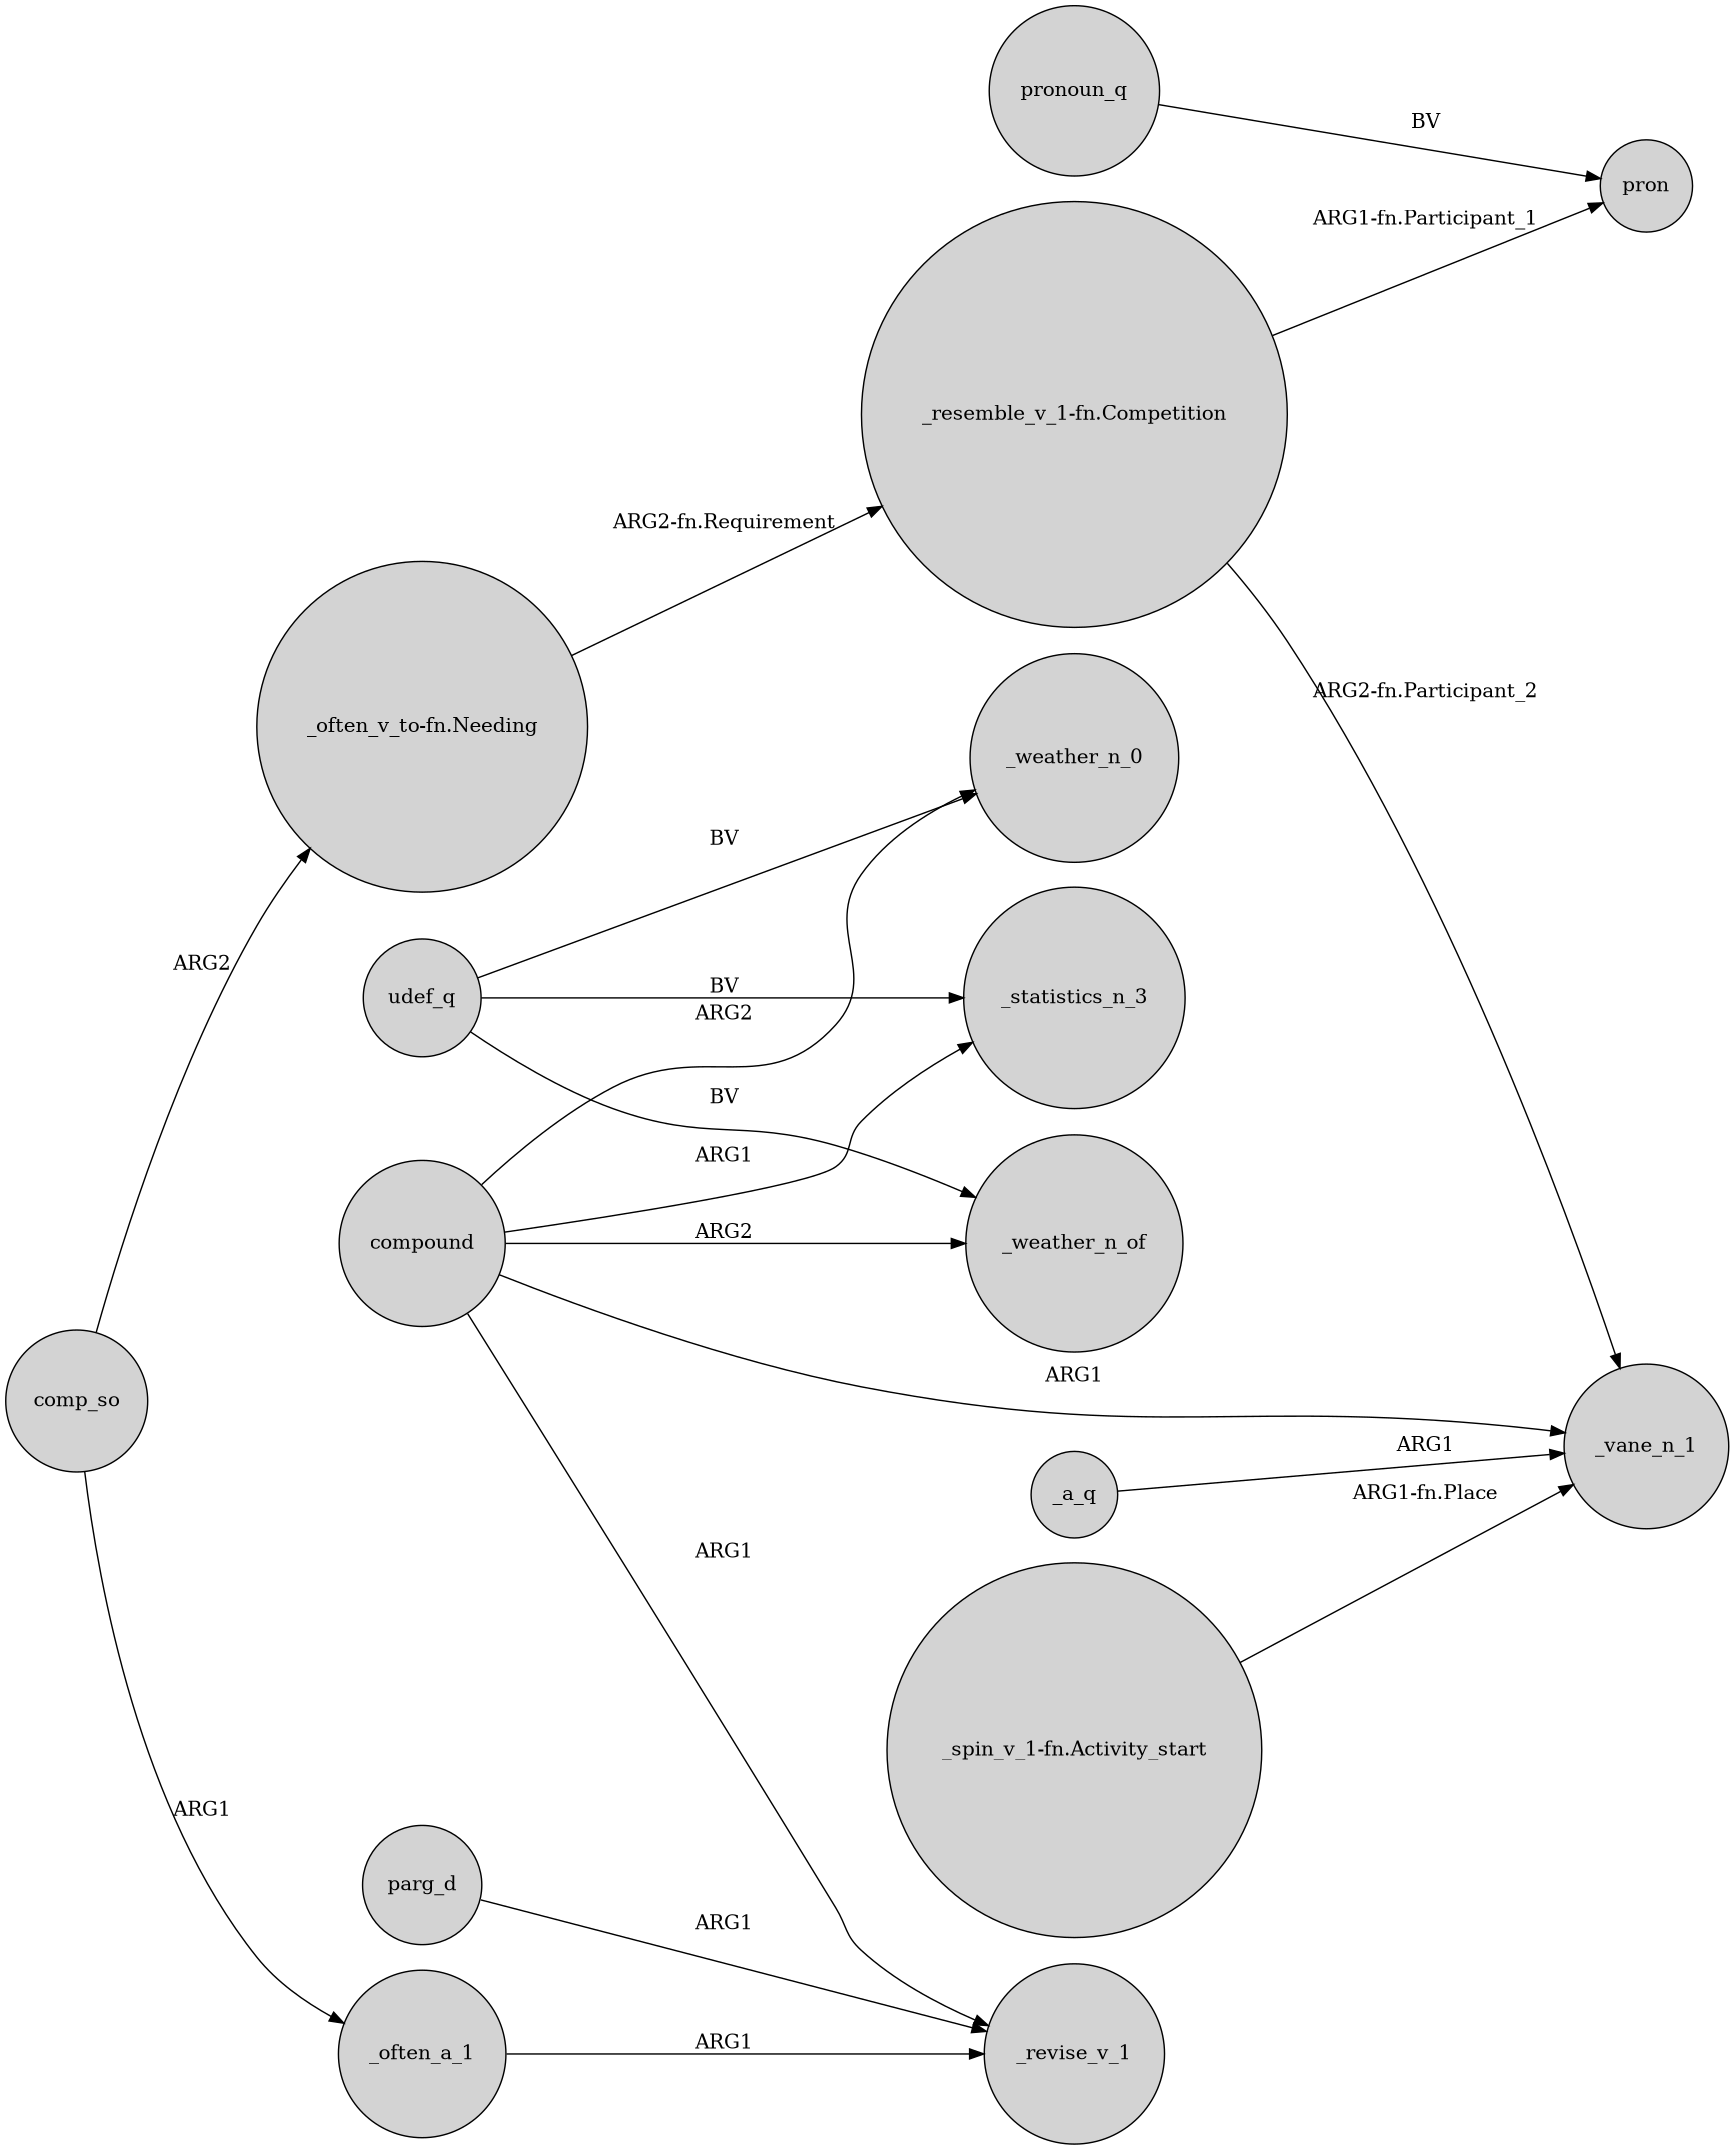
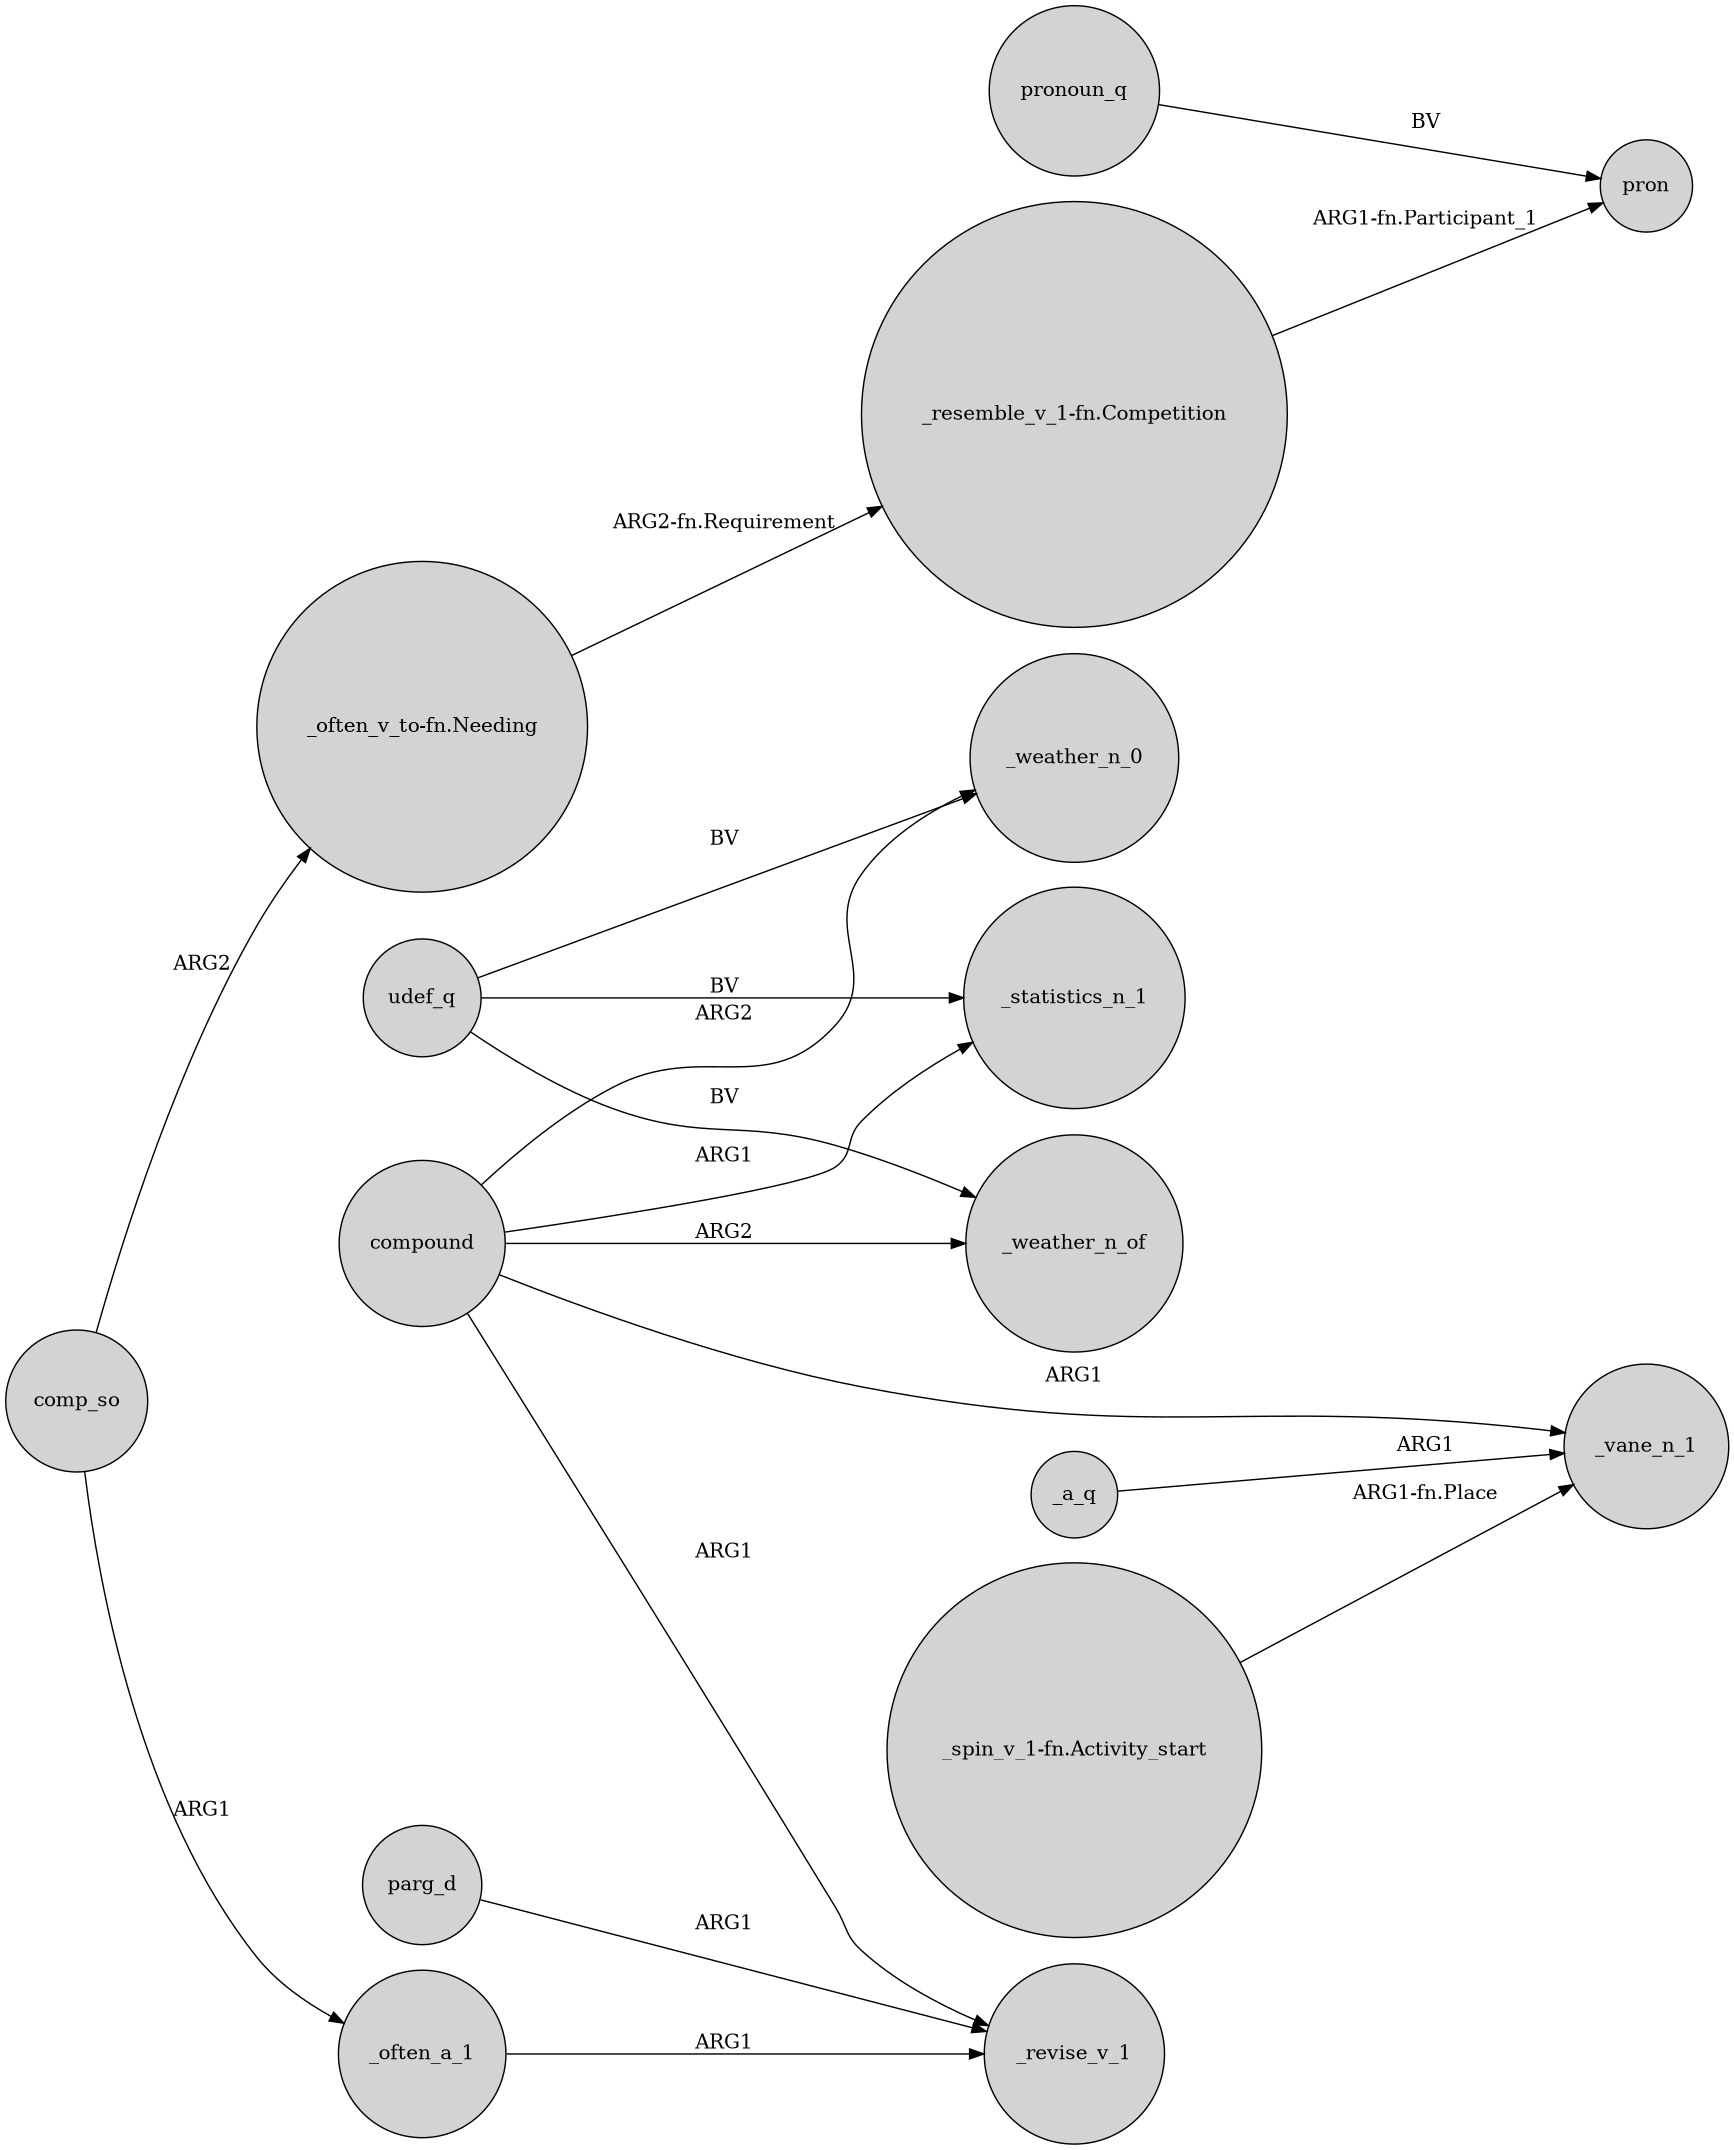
(1452, 943) -> none
(1074, 998) -> (1074, 998)
